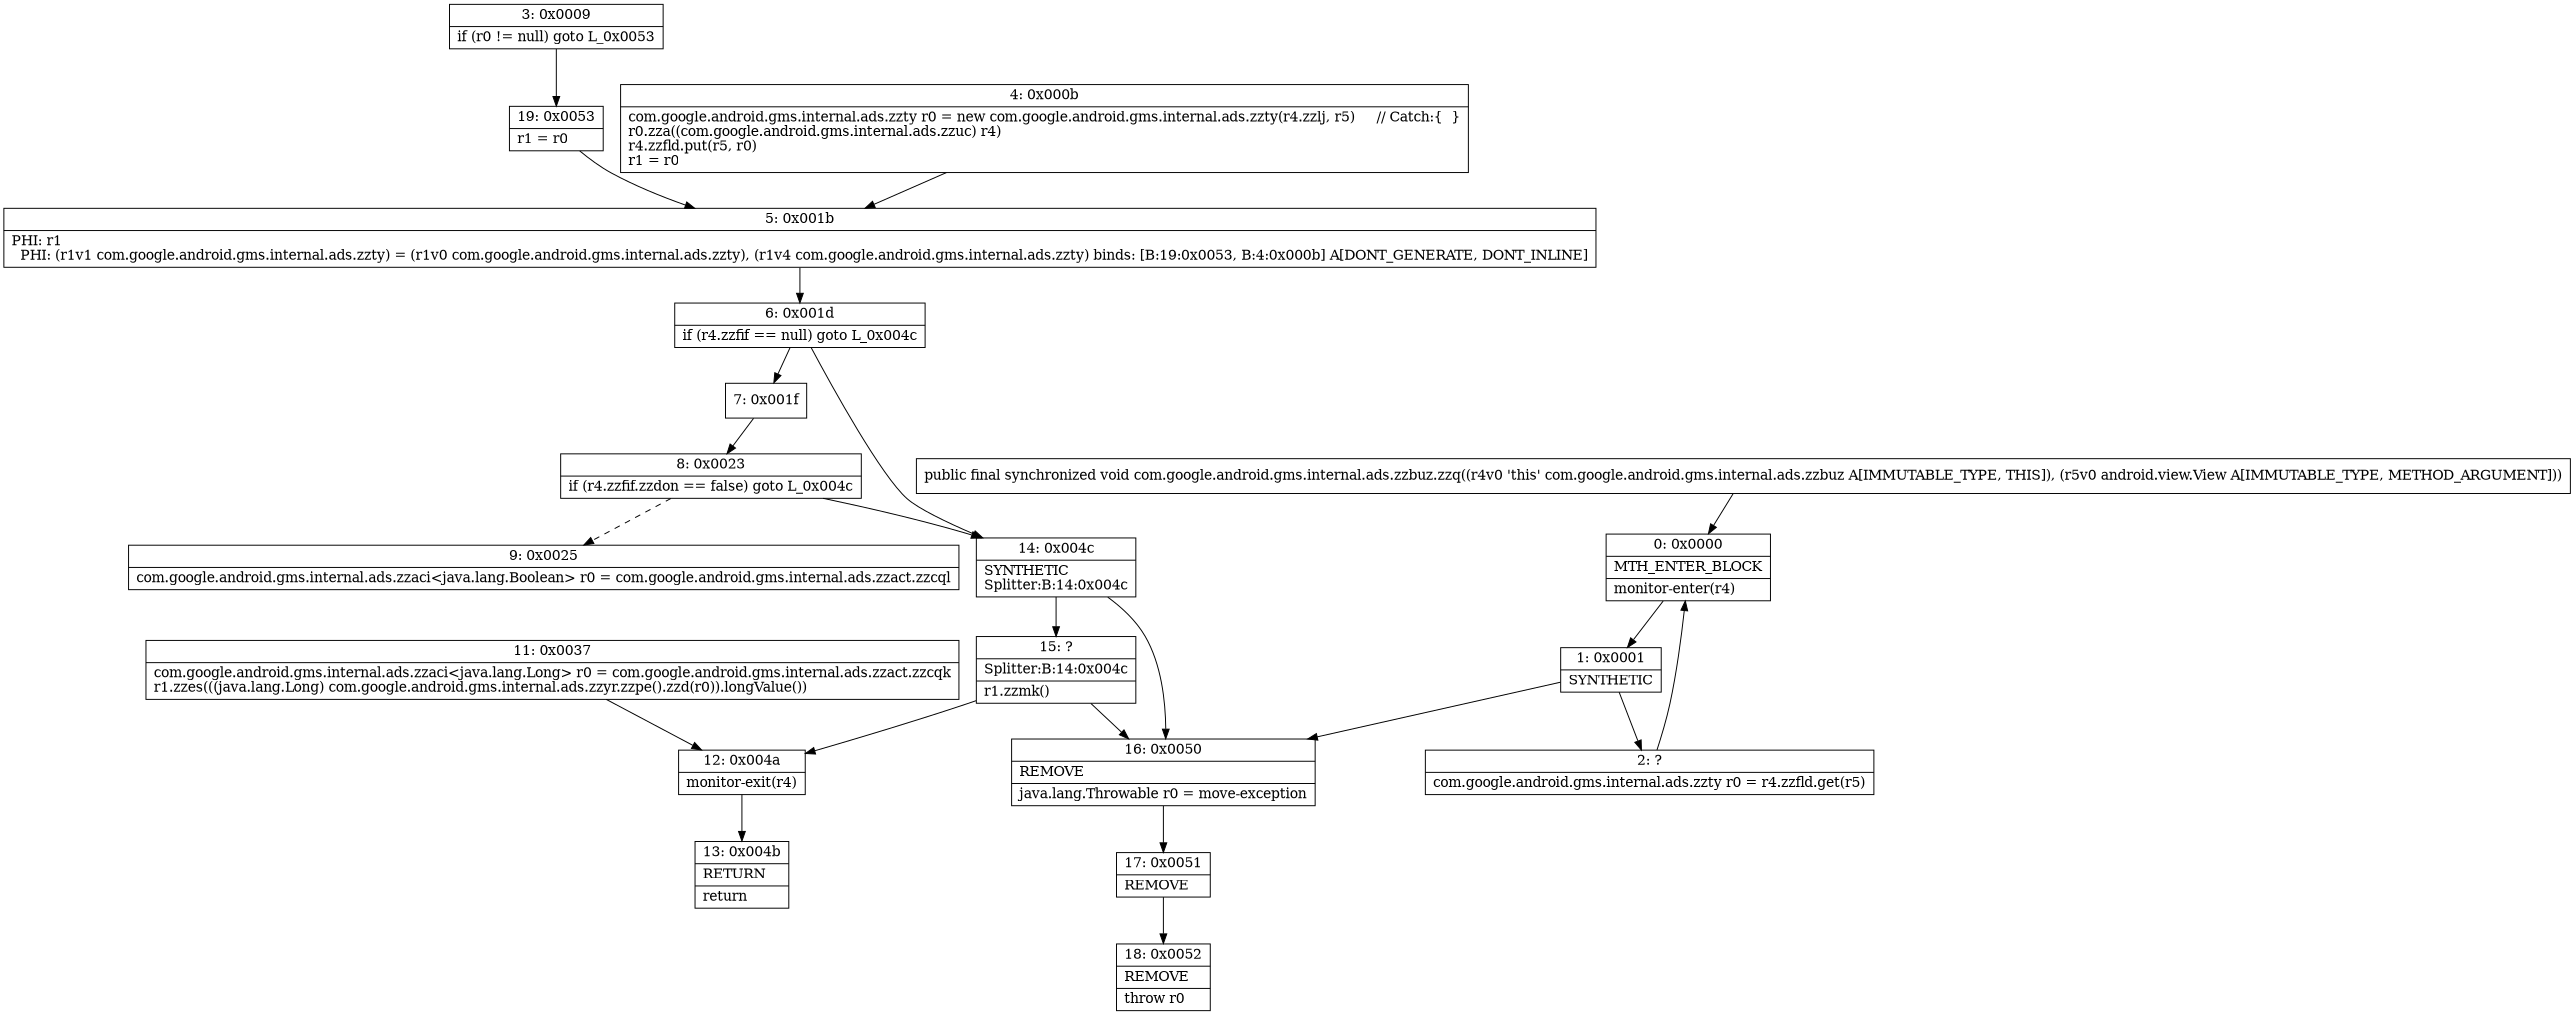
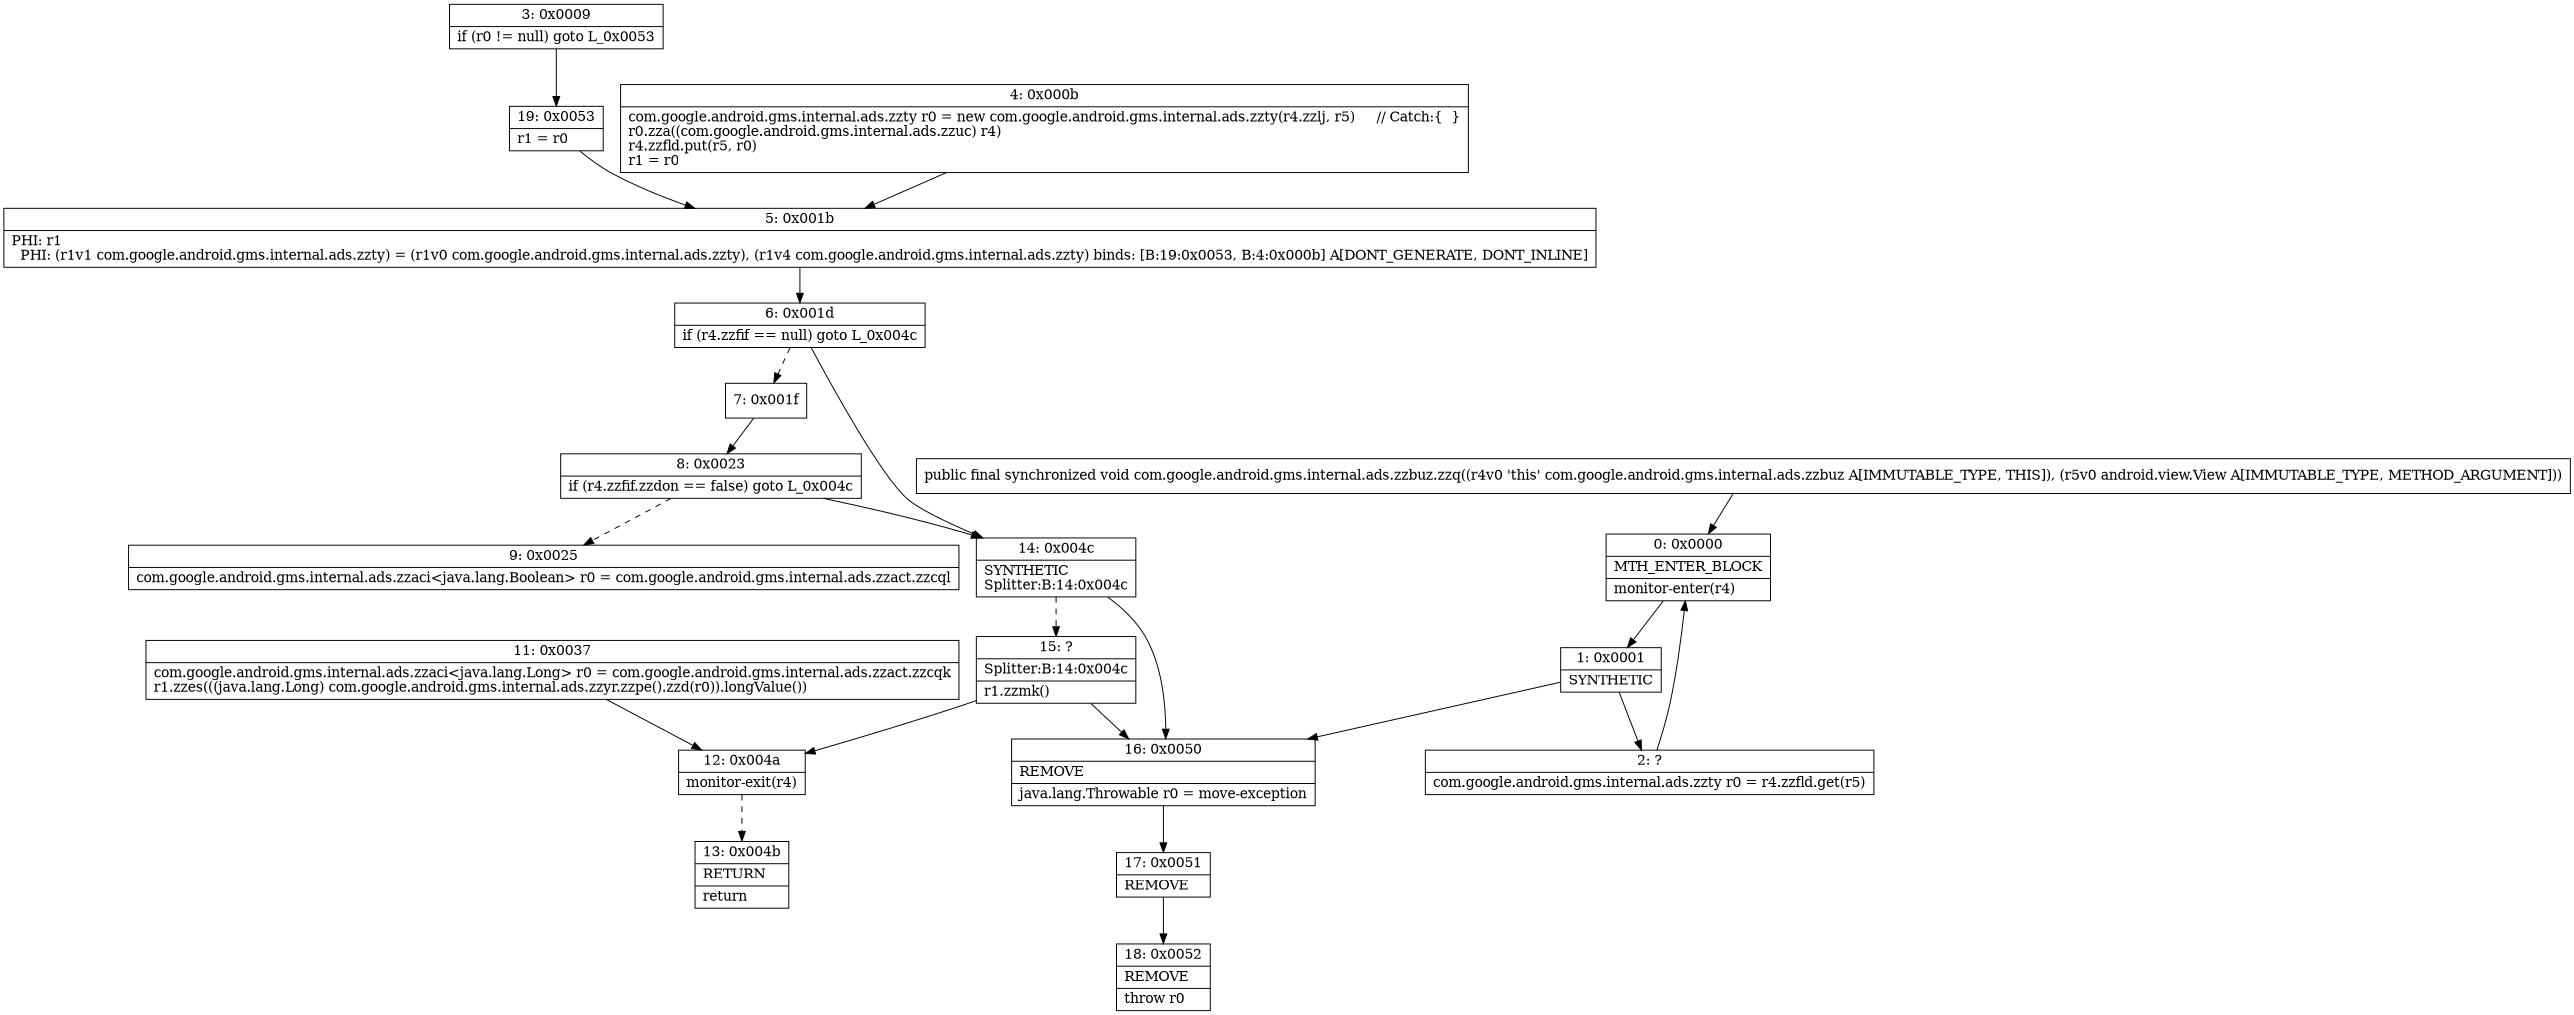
(784, 361) -> (784, 361)
(1056, 612) -> (1056, 612)
(742, 813) -> (742, 813)
